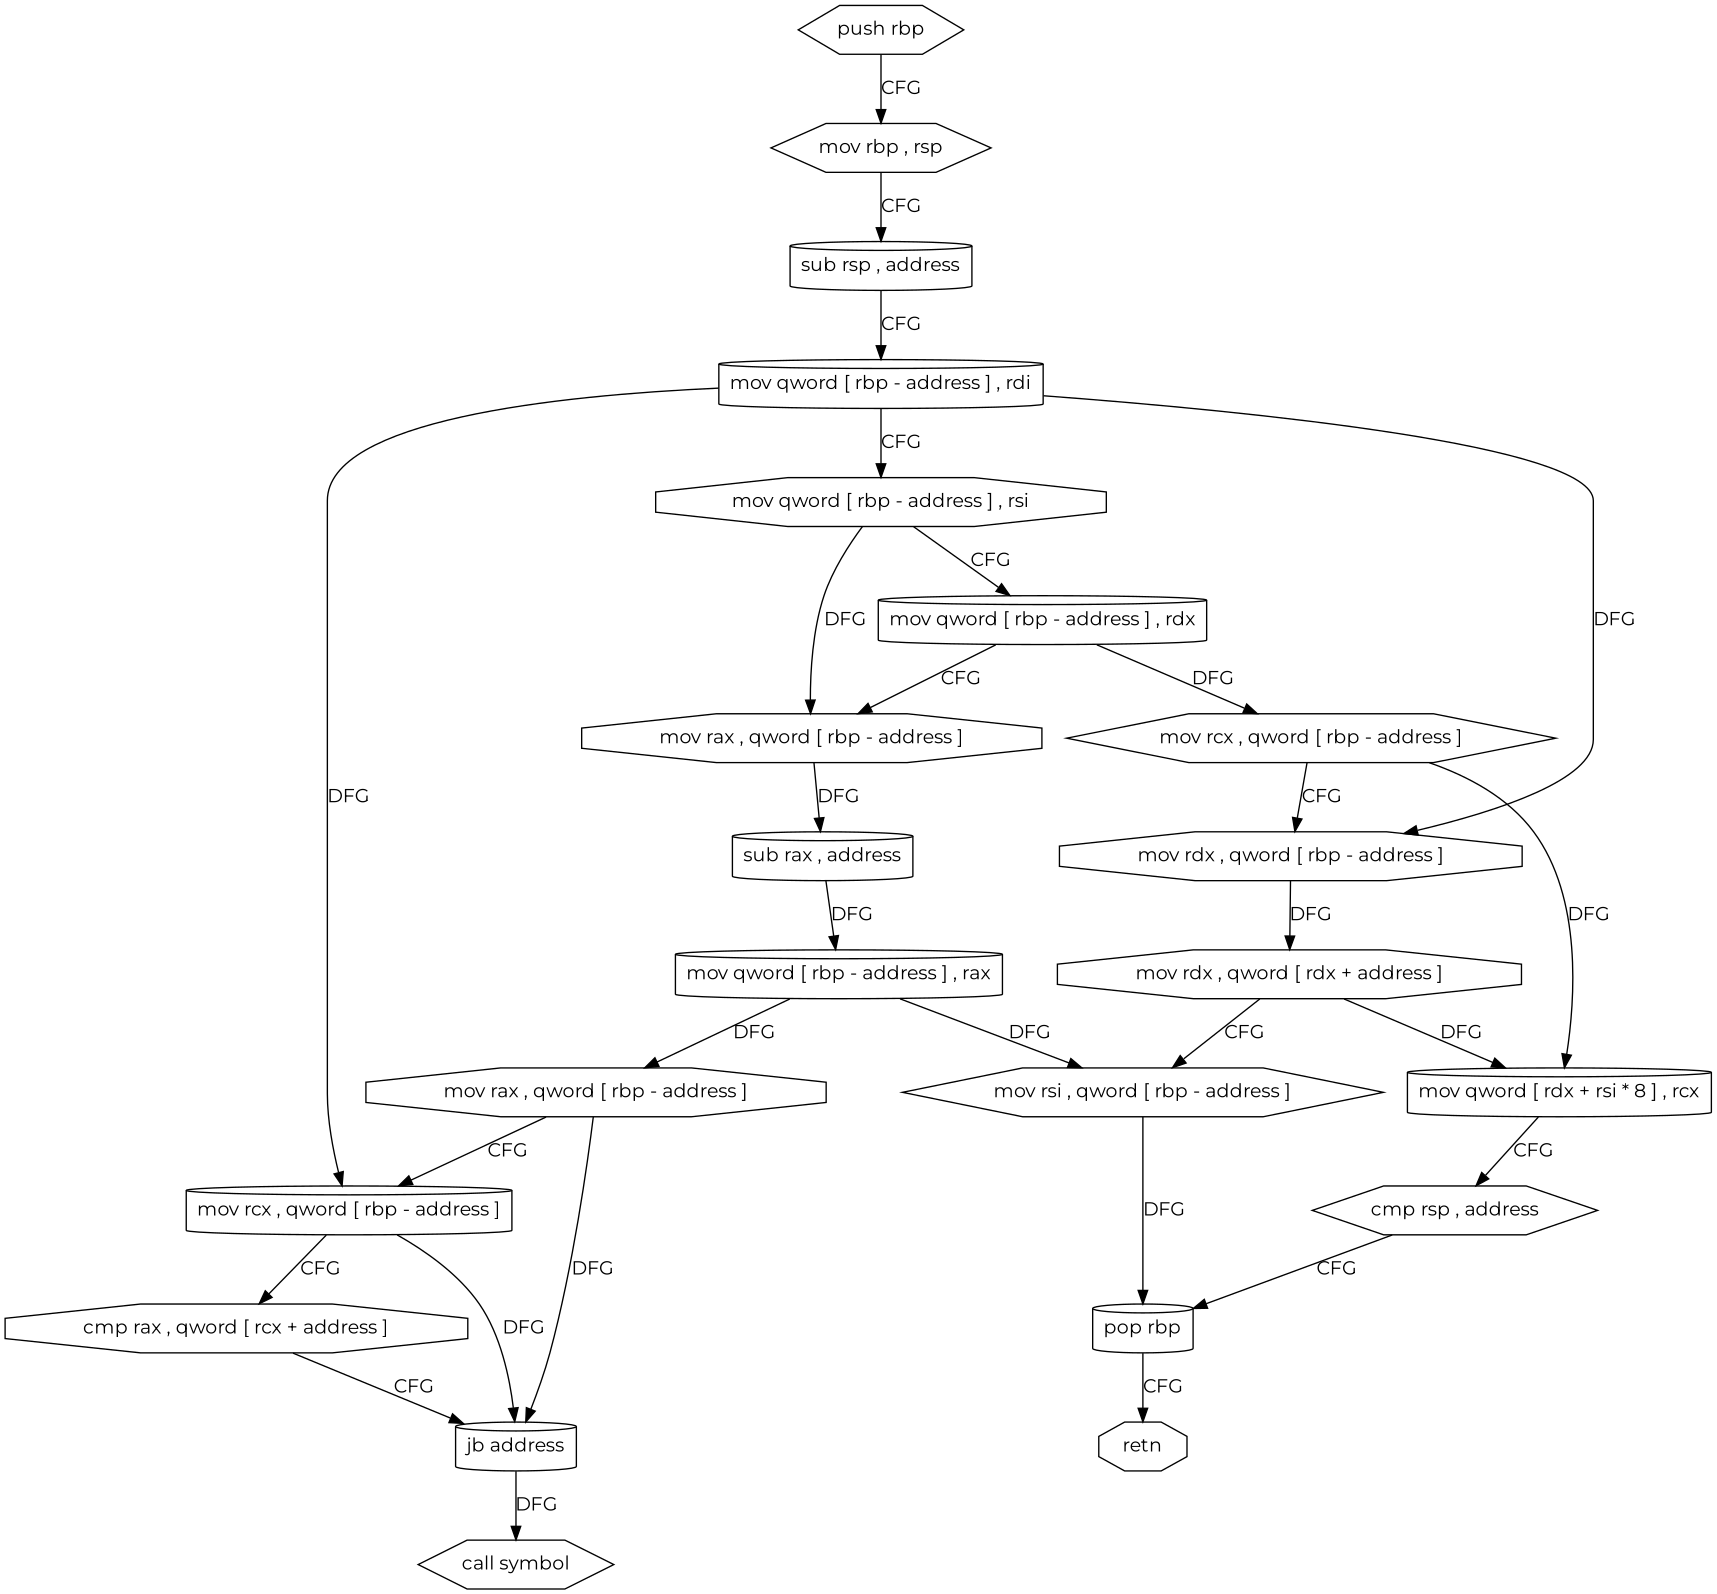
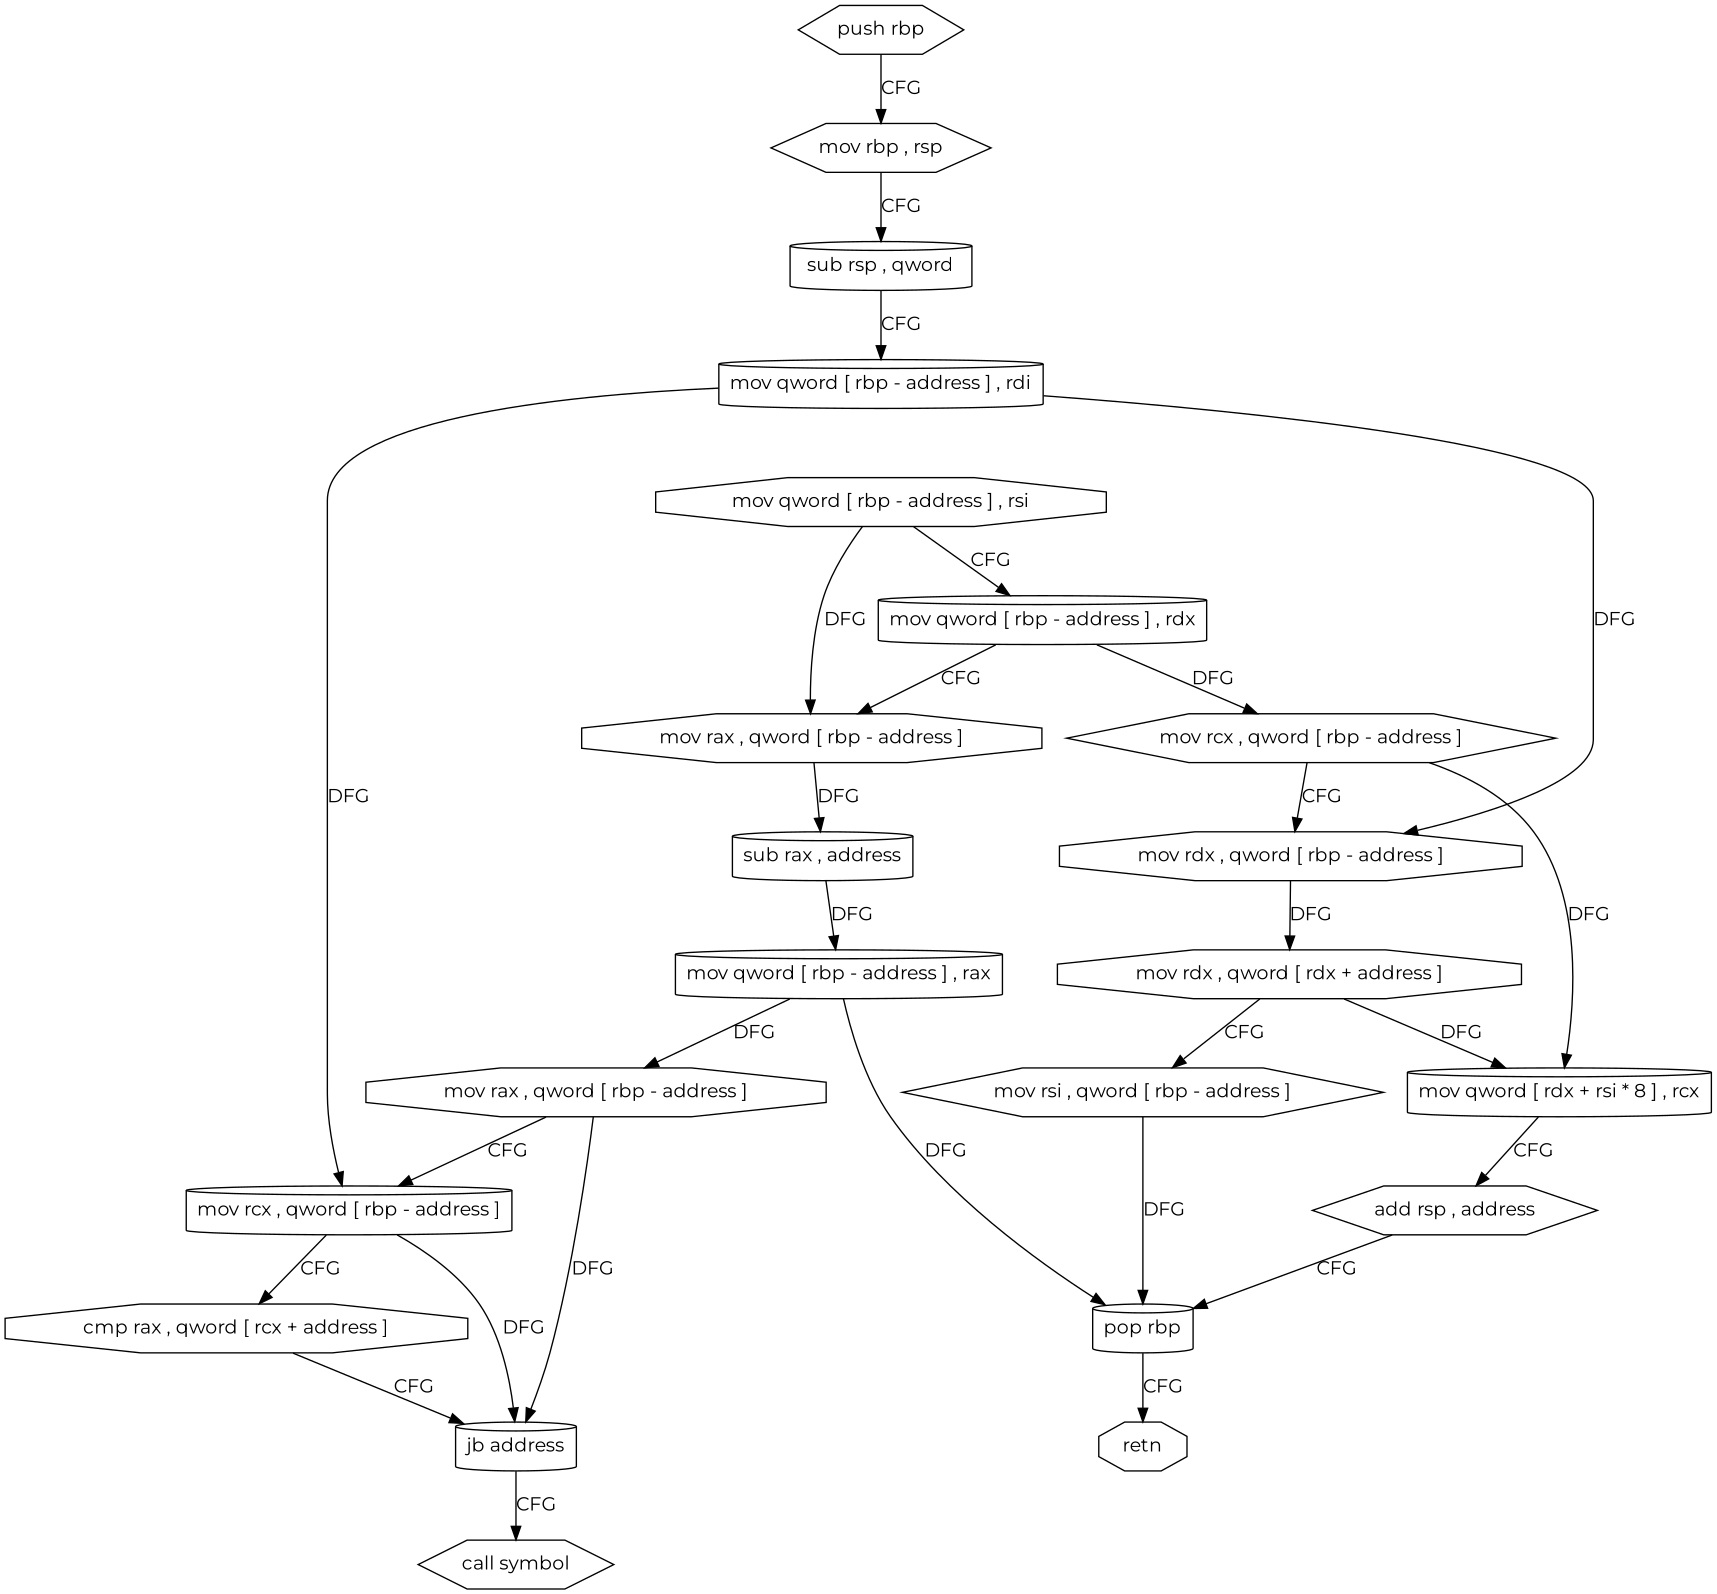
(881, 266) -> (881, 266)
(881, 436) -> none
(985, 1031) -> (937, 1173)
(1455, 1210) -> (1455, 1210)
(536, 1506) -> (536, 1506)
